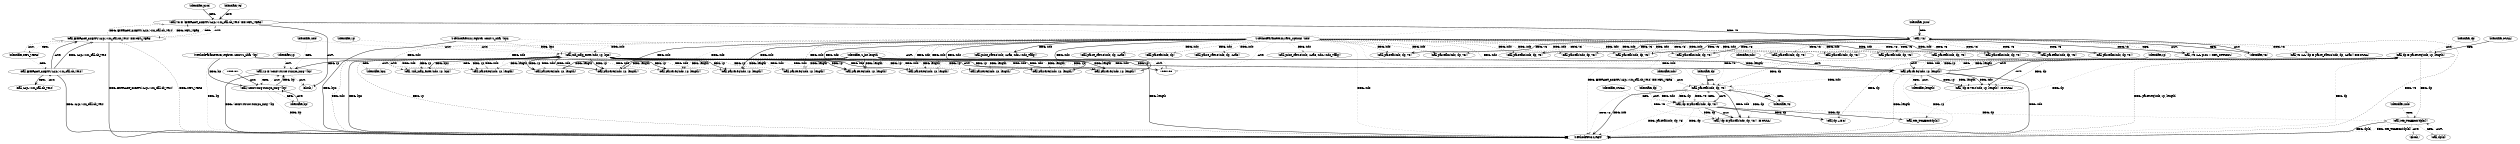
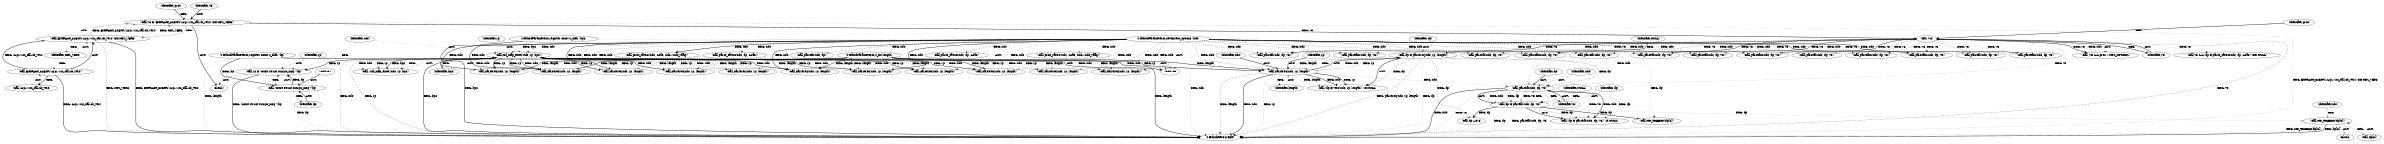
(480, 39) -> (554, 39)
(1283, 39) -> (1168, 39)
(2146, 47) -> (2095, 47)
(863, 55) -> (869, 55)
(457, 59) -> (467, 59)
(264, 88) -> (292, 88)
(2420, 88) -> none
(213, 96) -> (213, 96)
